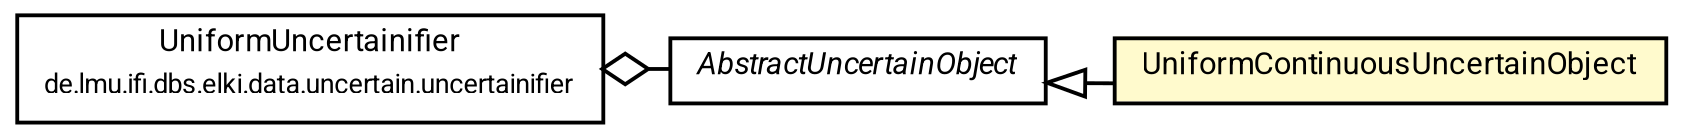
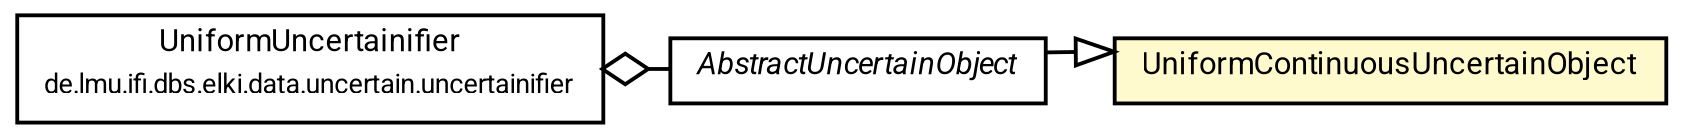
(1100, 83) -> (1061, 52)
